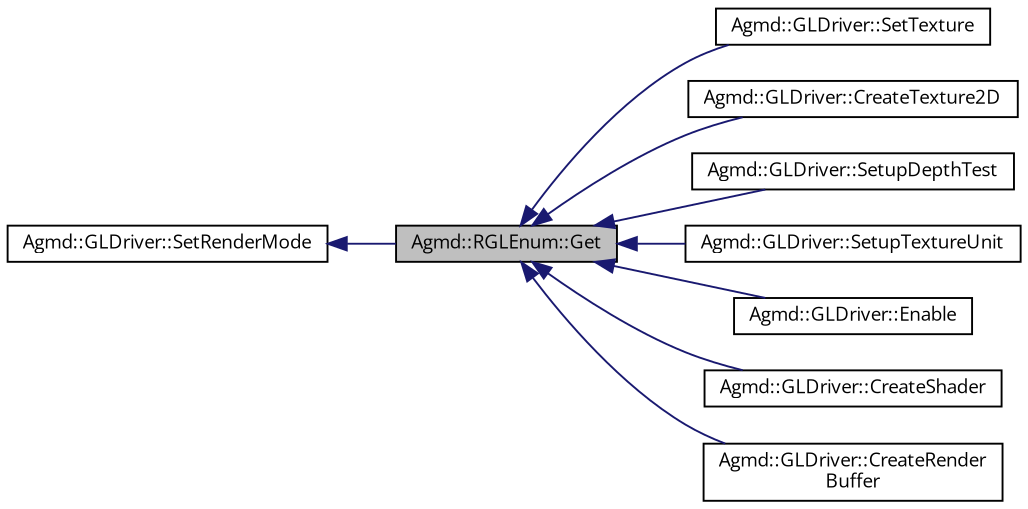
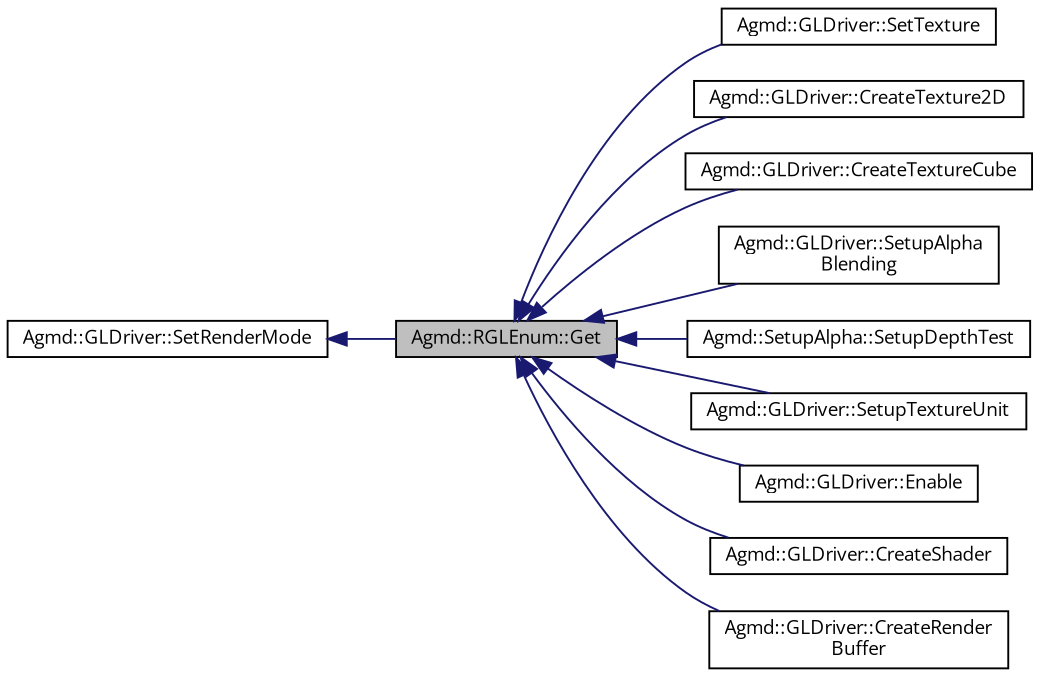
(853, 171) -> (859, 339)
none -> (859, 171)
none -> (859, 255)
